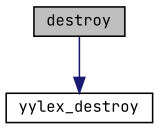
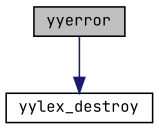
(79, 22) -> (79, 22)
